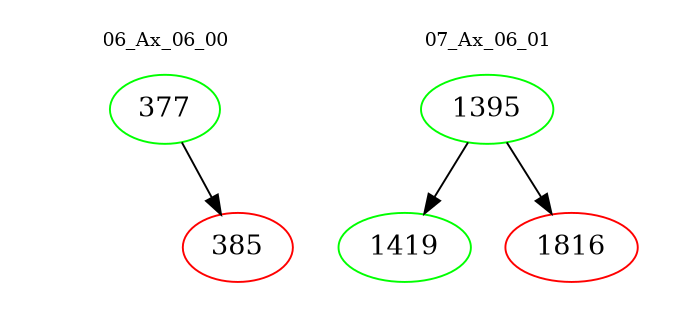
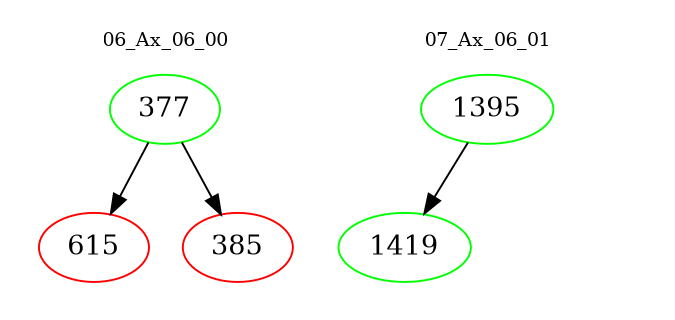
none -> (94, 247)
(572, 247) -> none
